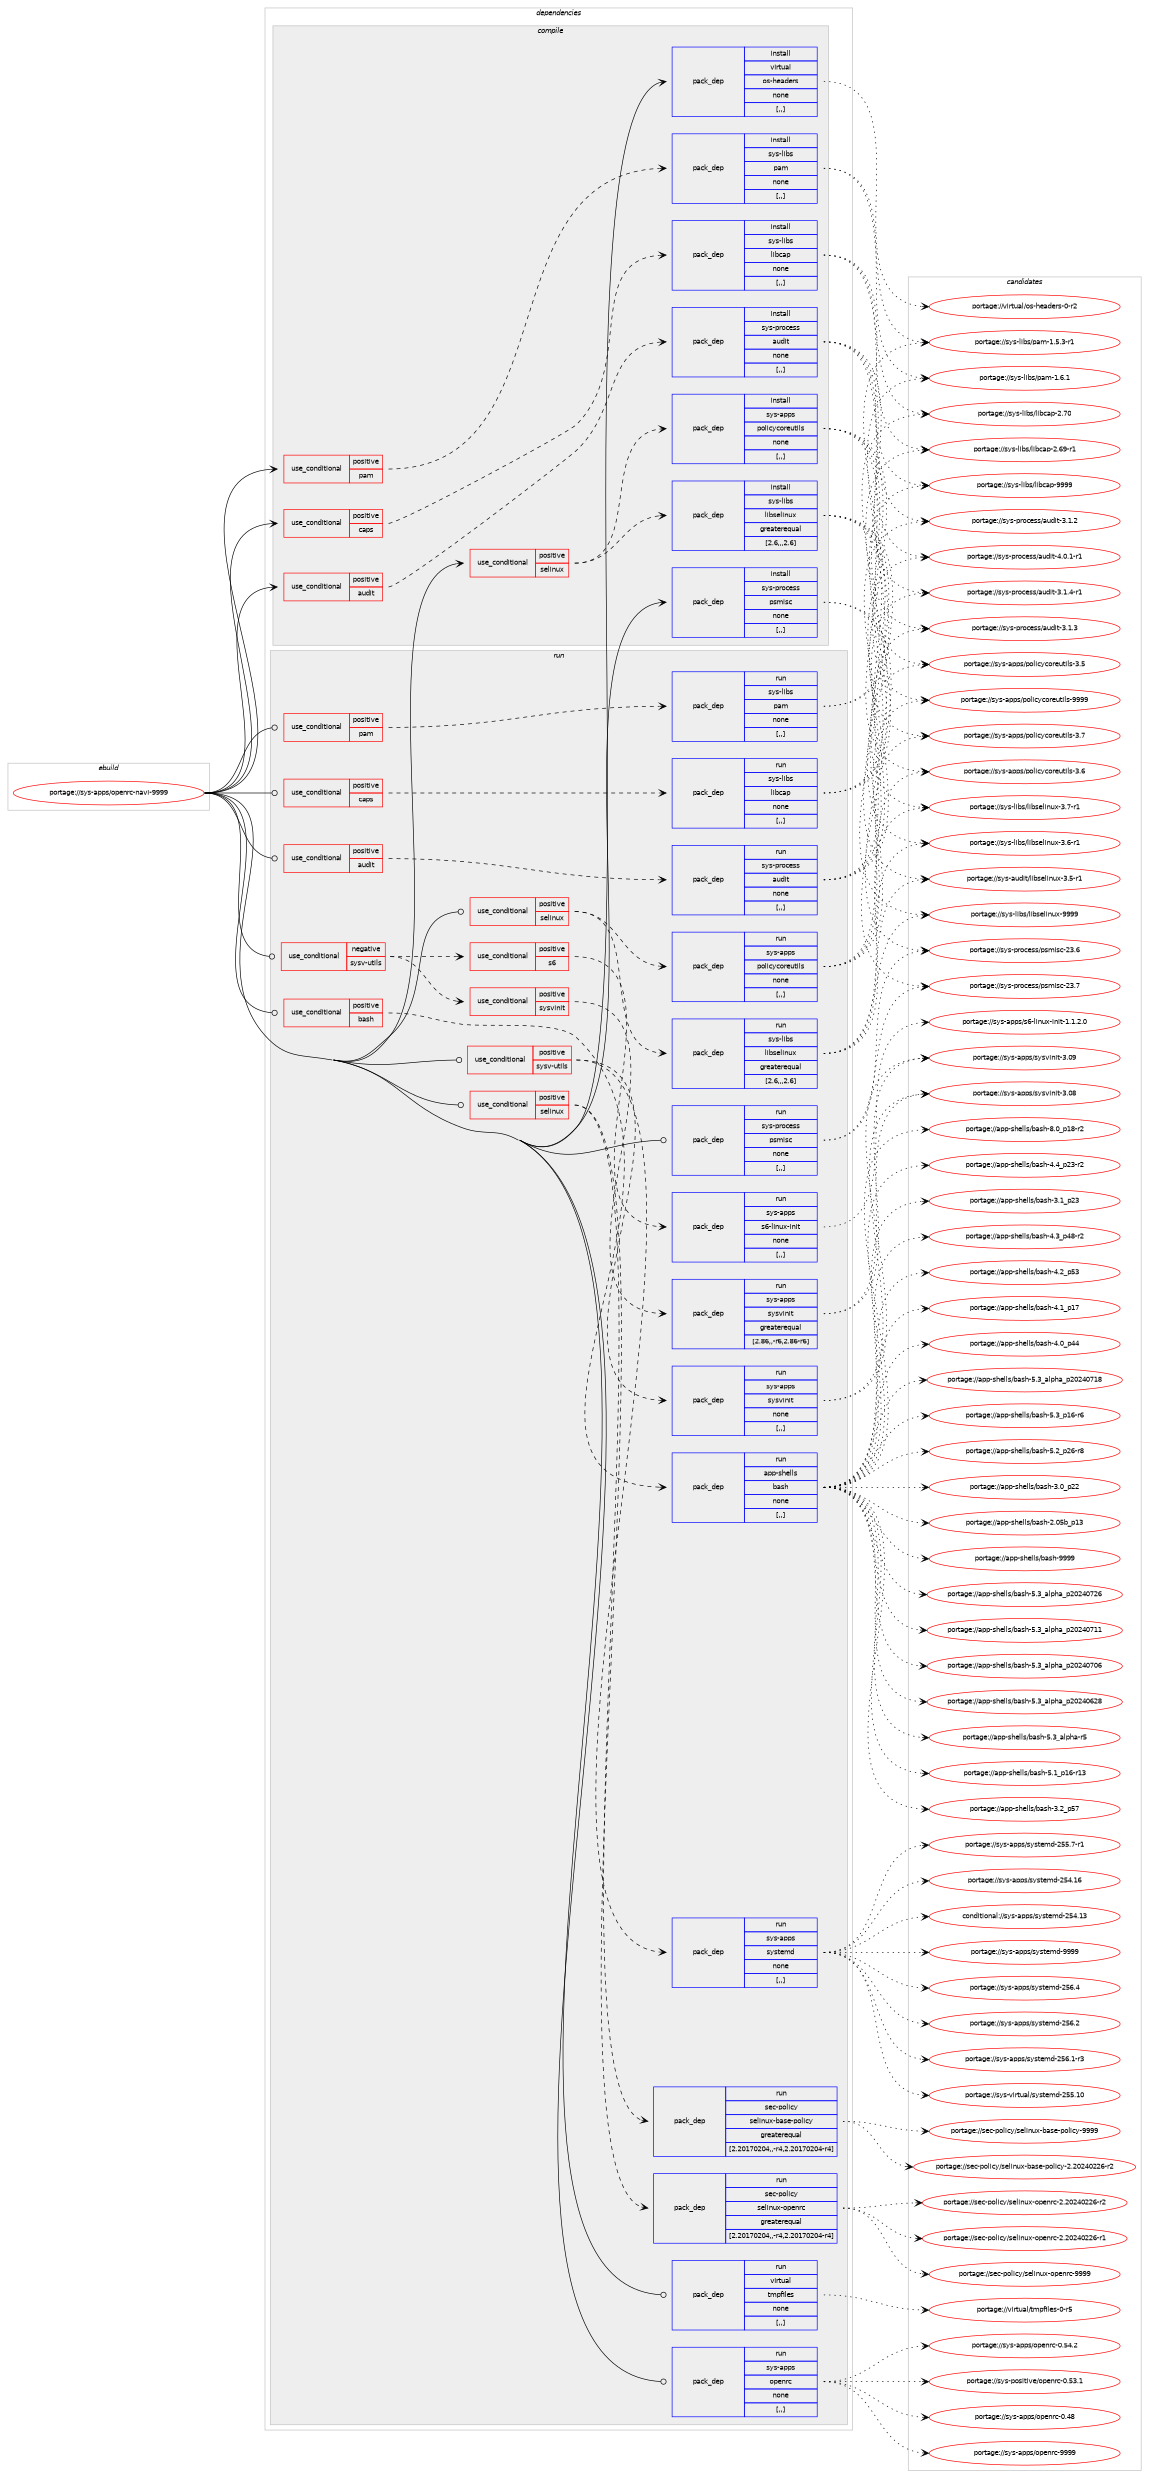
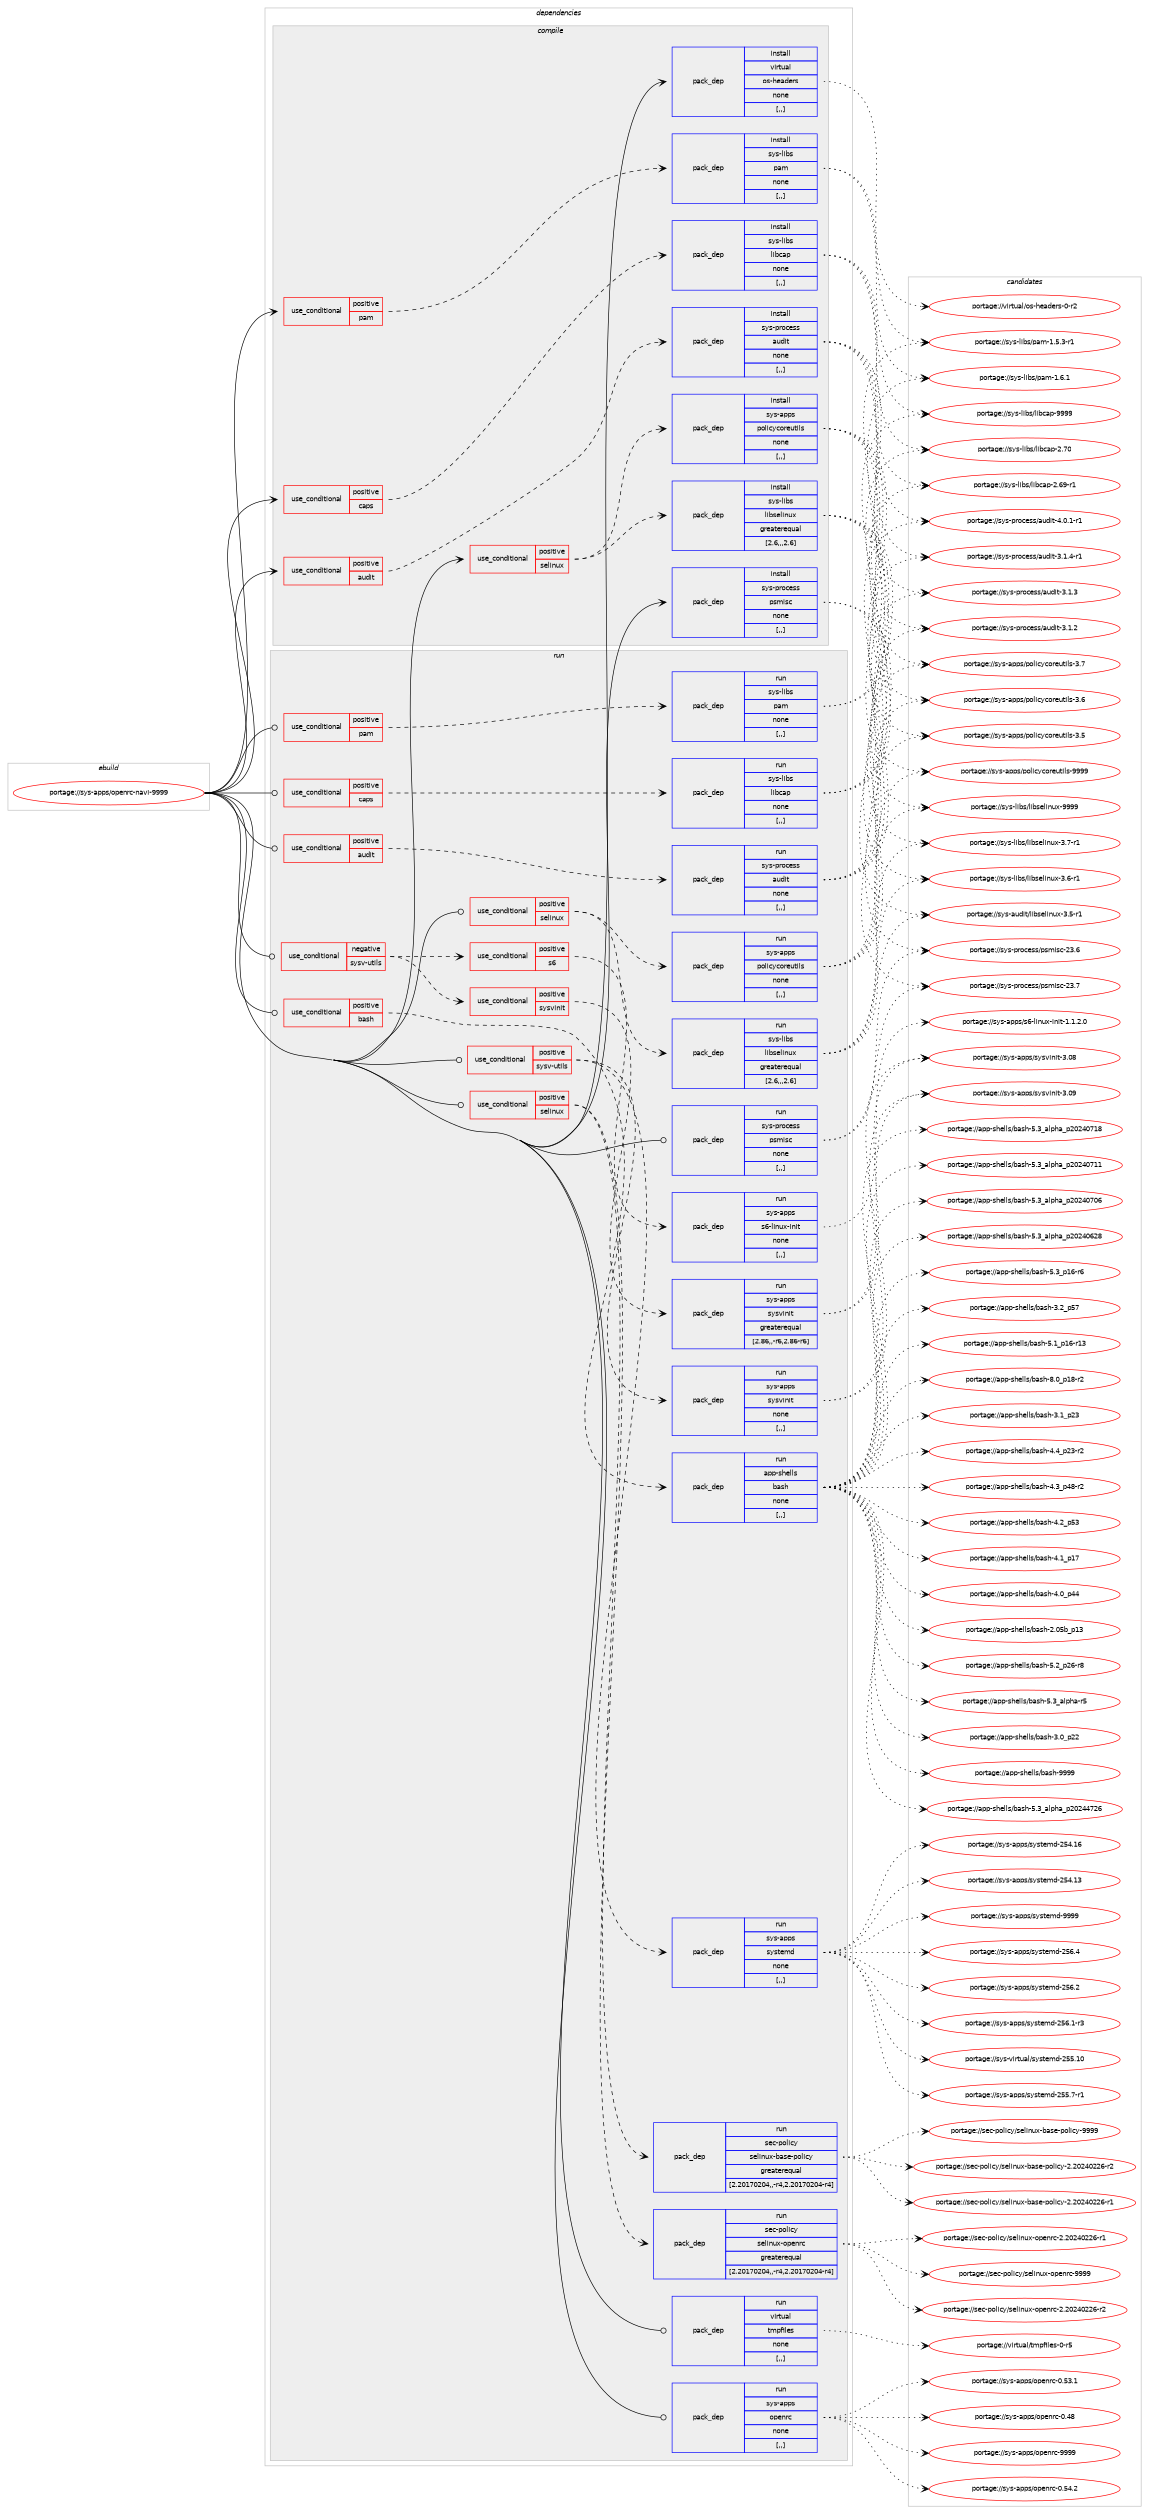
(1025, 1595) -> (1025, 1809)
(1025, 1917) -> (1025, 1881)
none -> (1025, 2203)
(1025, 2382) -> (1025, 2382)
